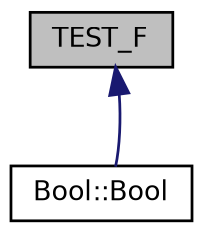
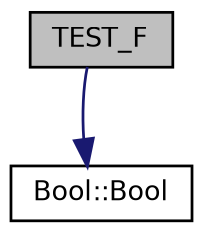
(120, 131) -> (83, 103)
